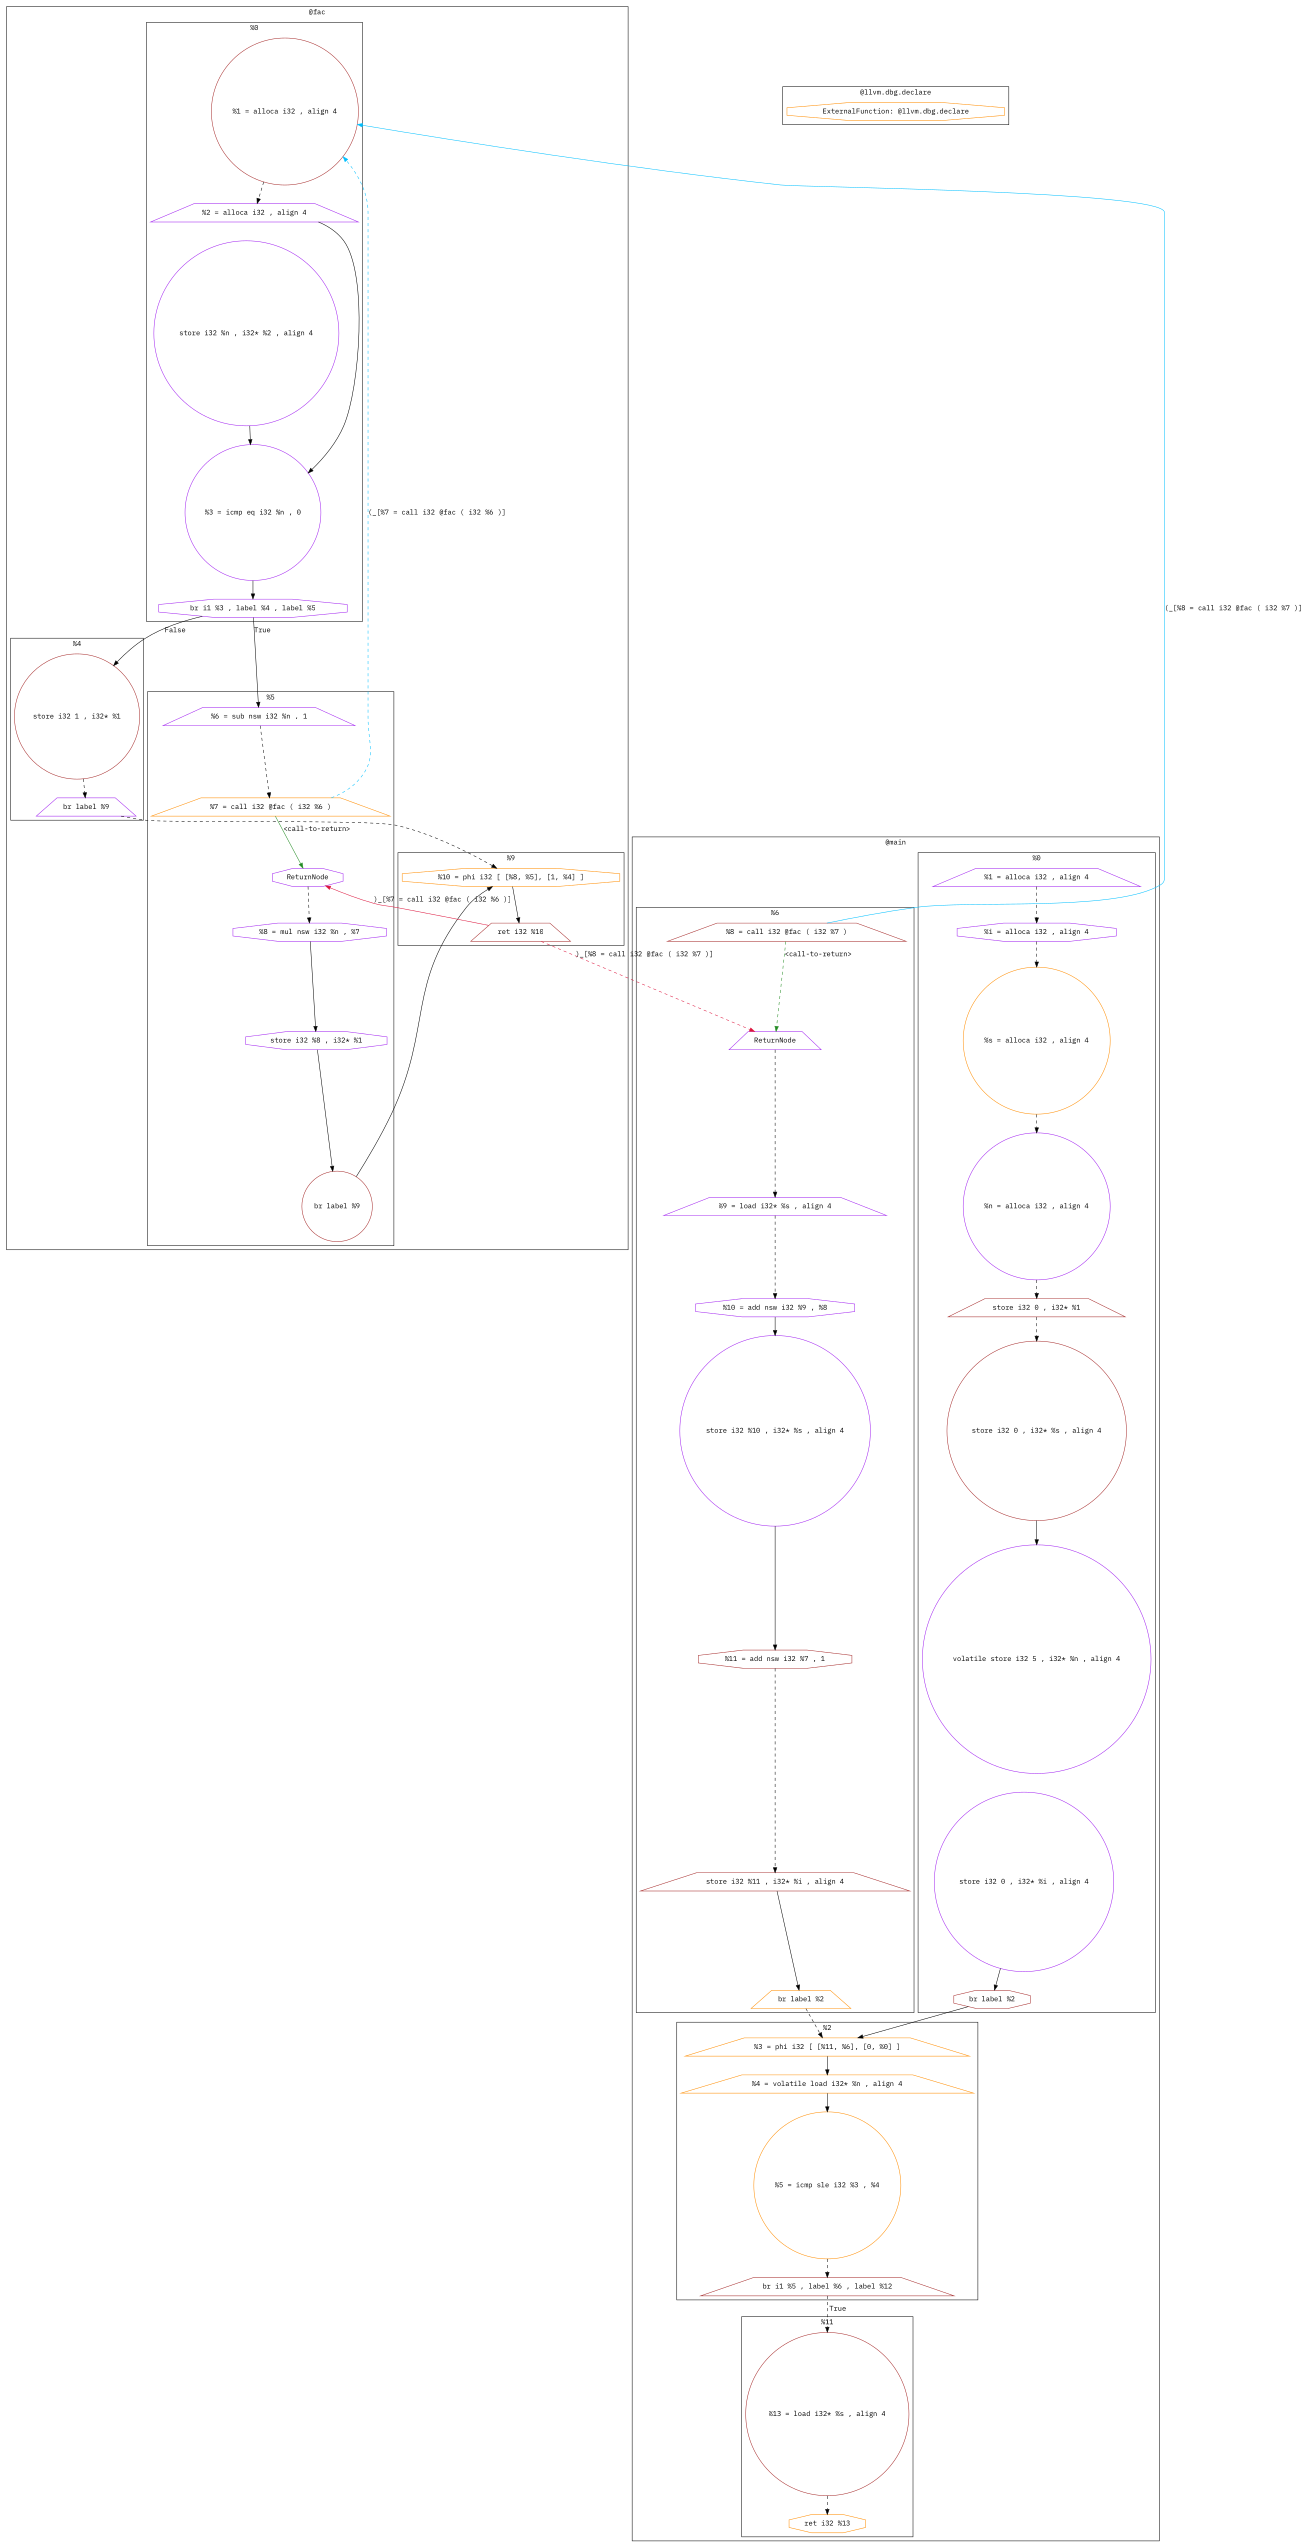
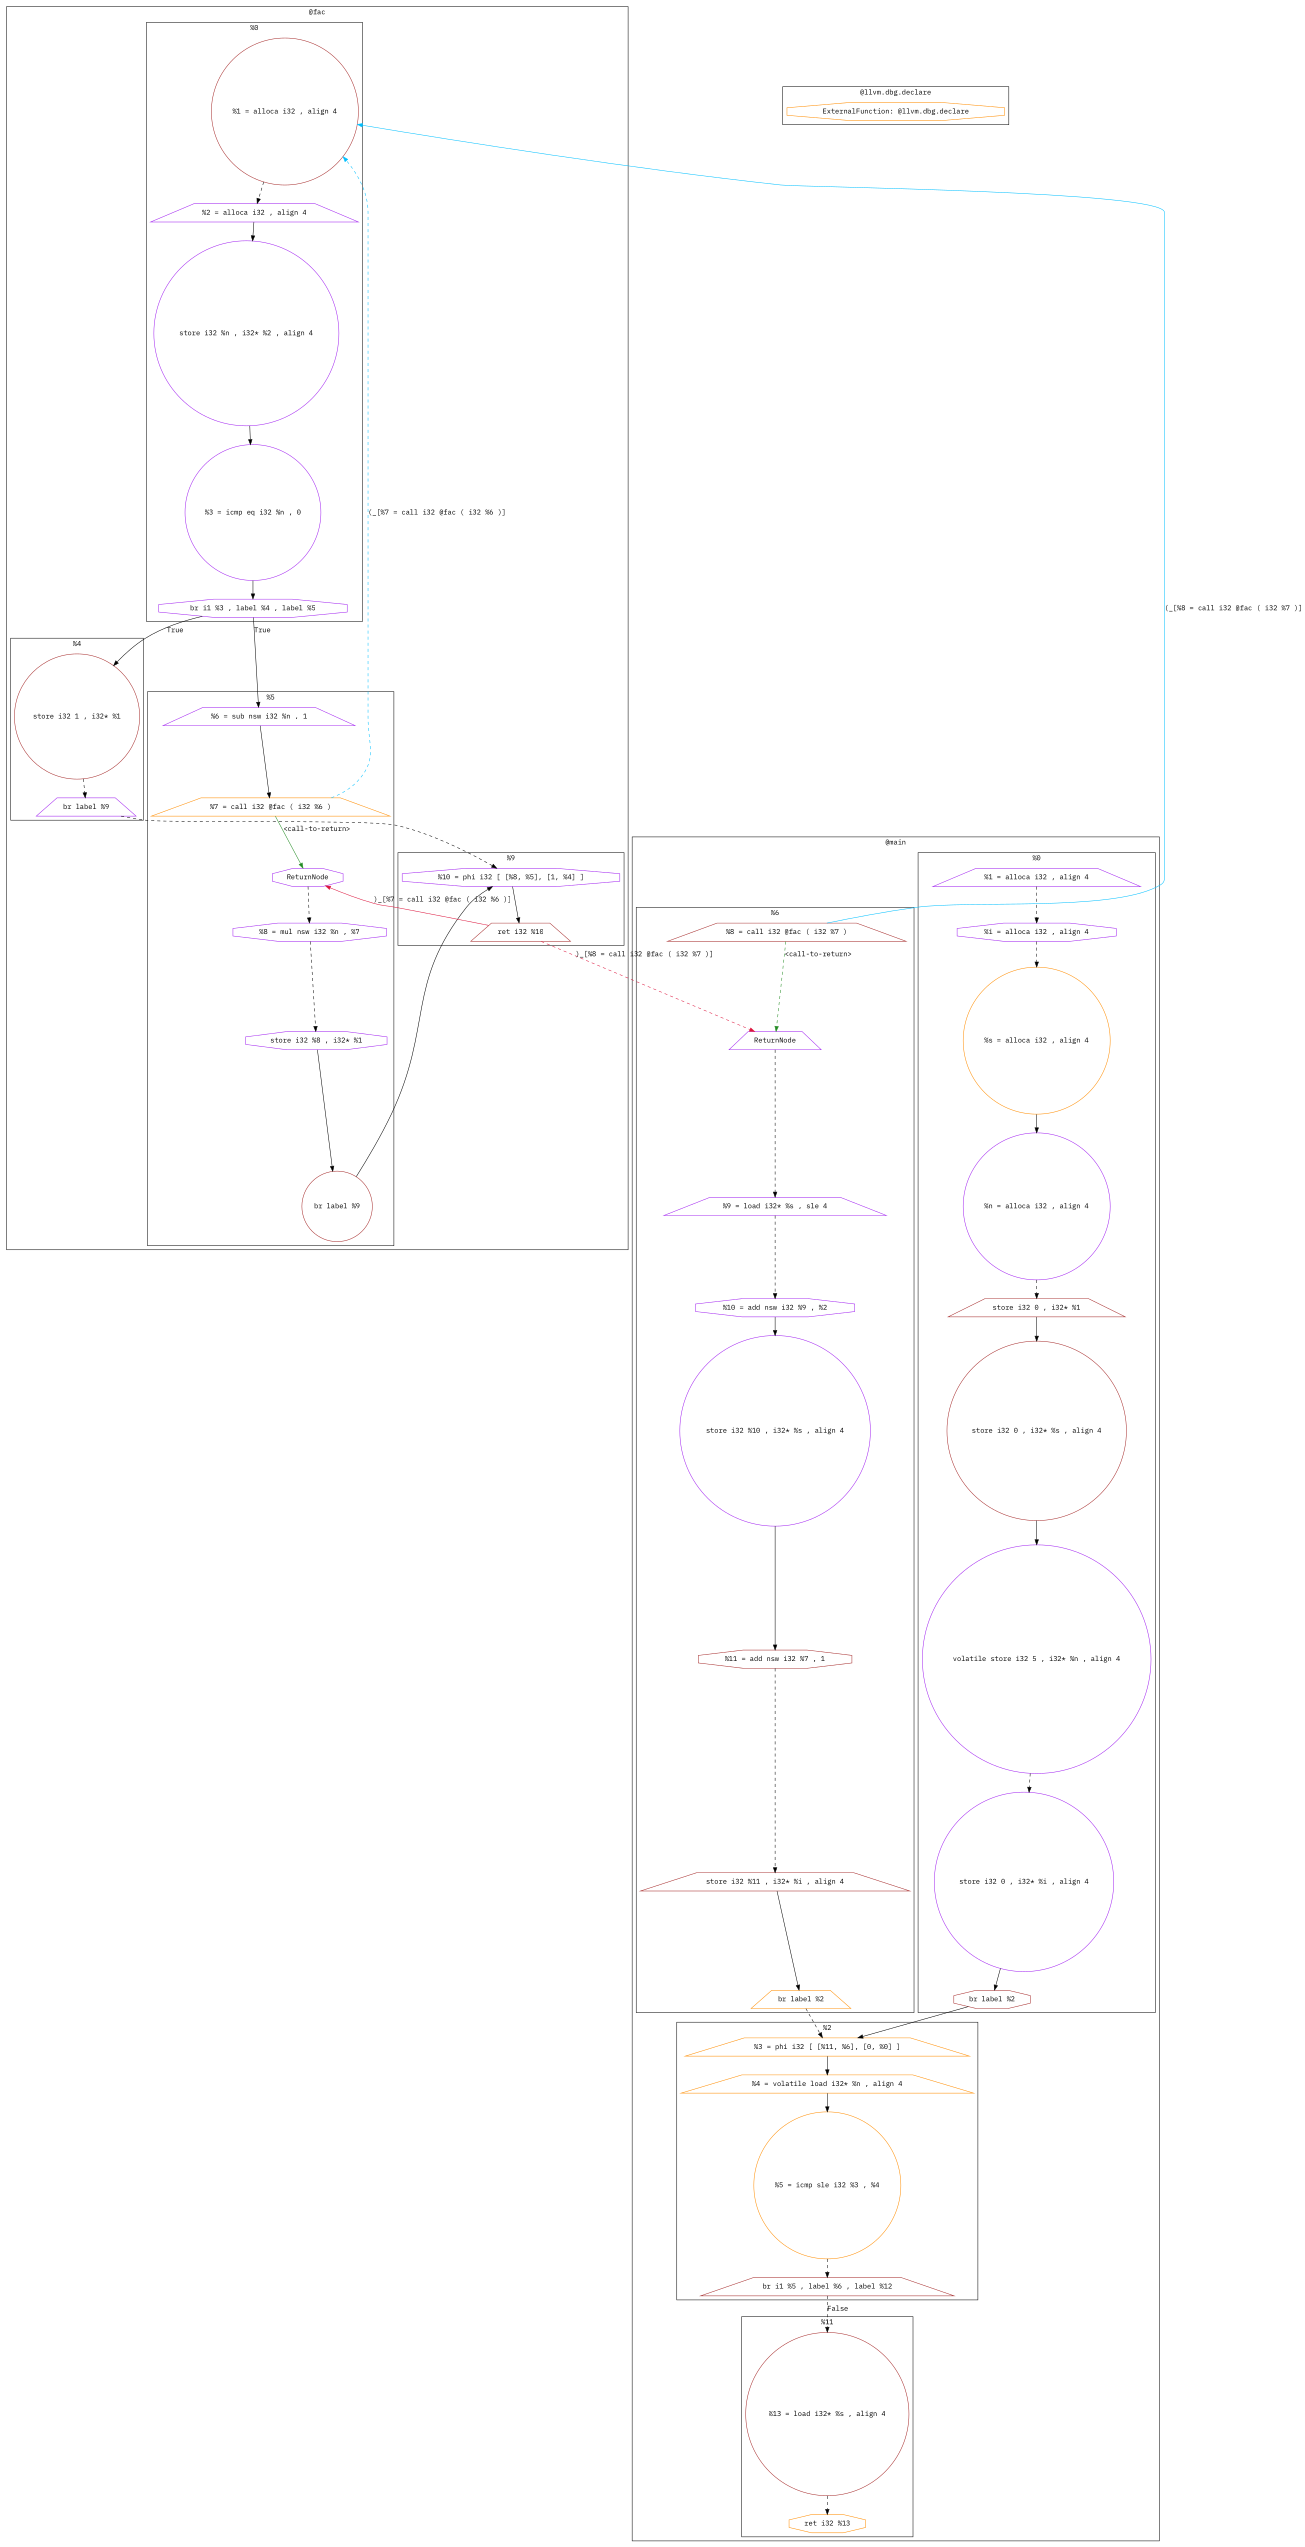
(358, 344) -> (253, 229)
(175, 630) -> (175, 630)
(265, 759) -> (265, 759)
(511, 877) -> (511, 877)
(313, 984) -> (313, 984)
(1037, 1121) -> (1037, 1121)
(775, 1206) -> (775, 1206)
(775, 1308) -> (775, 1308)
(1037, 1327) -> (1037, 1327)
none -> (1030, 1780)
(838, 2309) -> (838, 2309)
